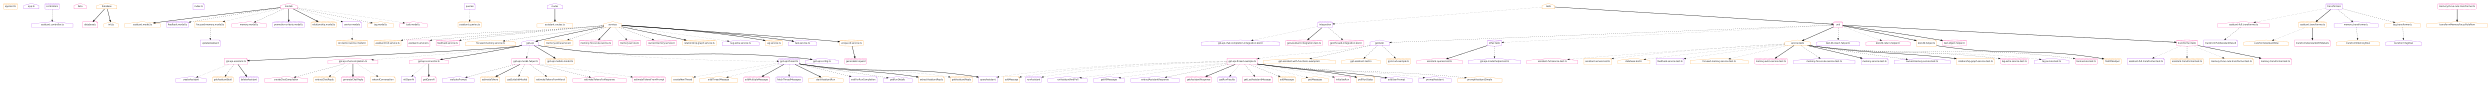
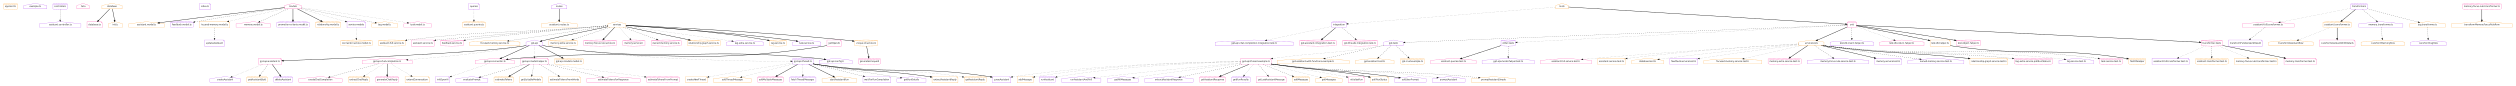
(31, 6) -> (35, 6)
(2014, 61) -> (2034, 61)
(429, 69) -> (668, 56)
